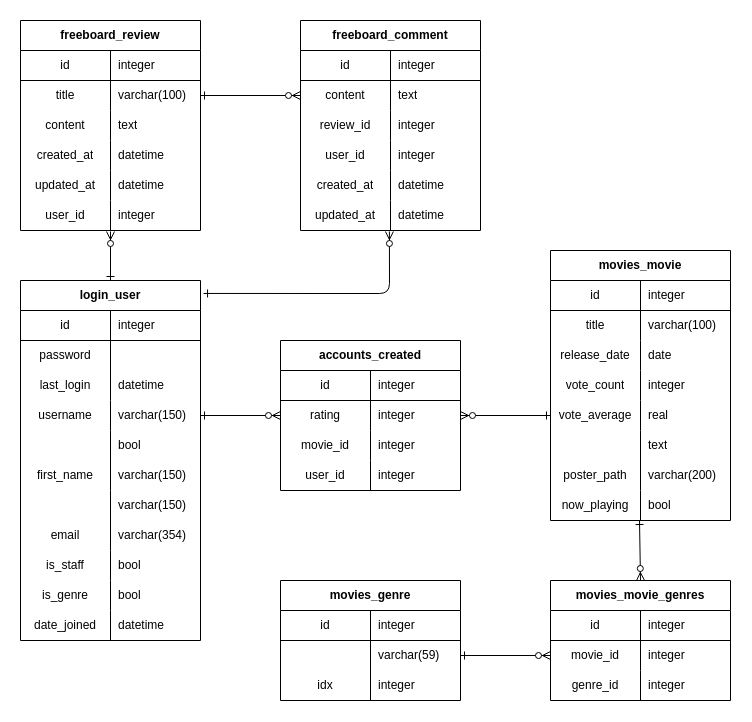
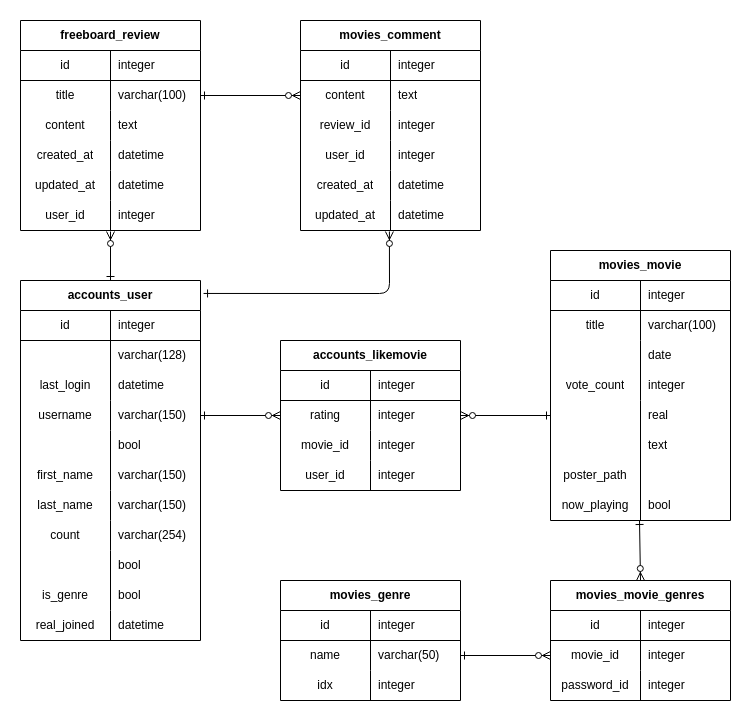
(391, 36) -> (391, 36)
(111, 296) -> (111, 296)
(66, 356) -> none
none -> (156, 356)
(371, 356) -> (371, 356)
(596, 356) -> none
(596, 416) -> none
(686, 476) -> none
none -> (66, 506)
(66, 536) -> (66, 536)
(159, 536) -> (159, 536)
(66, 566) -> none
(66, 626) -> (66, 626)
none -> (326, 656)
(415, 656) -> (415, 656)
(596, 686) -> (596, 686)
